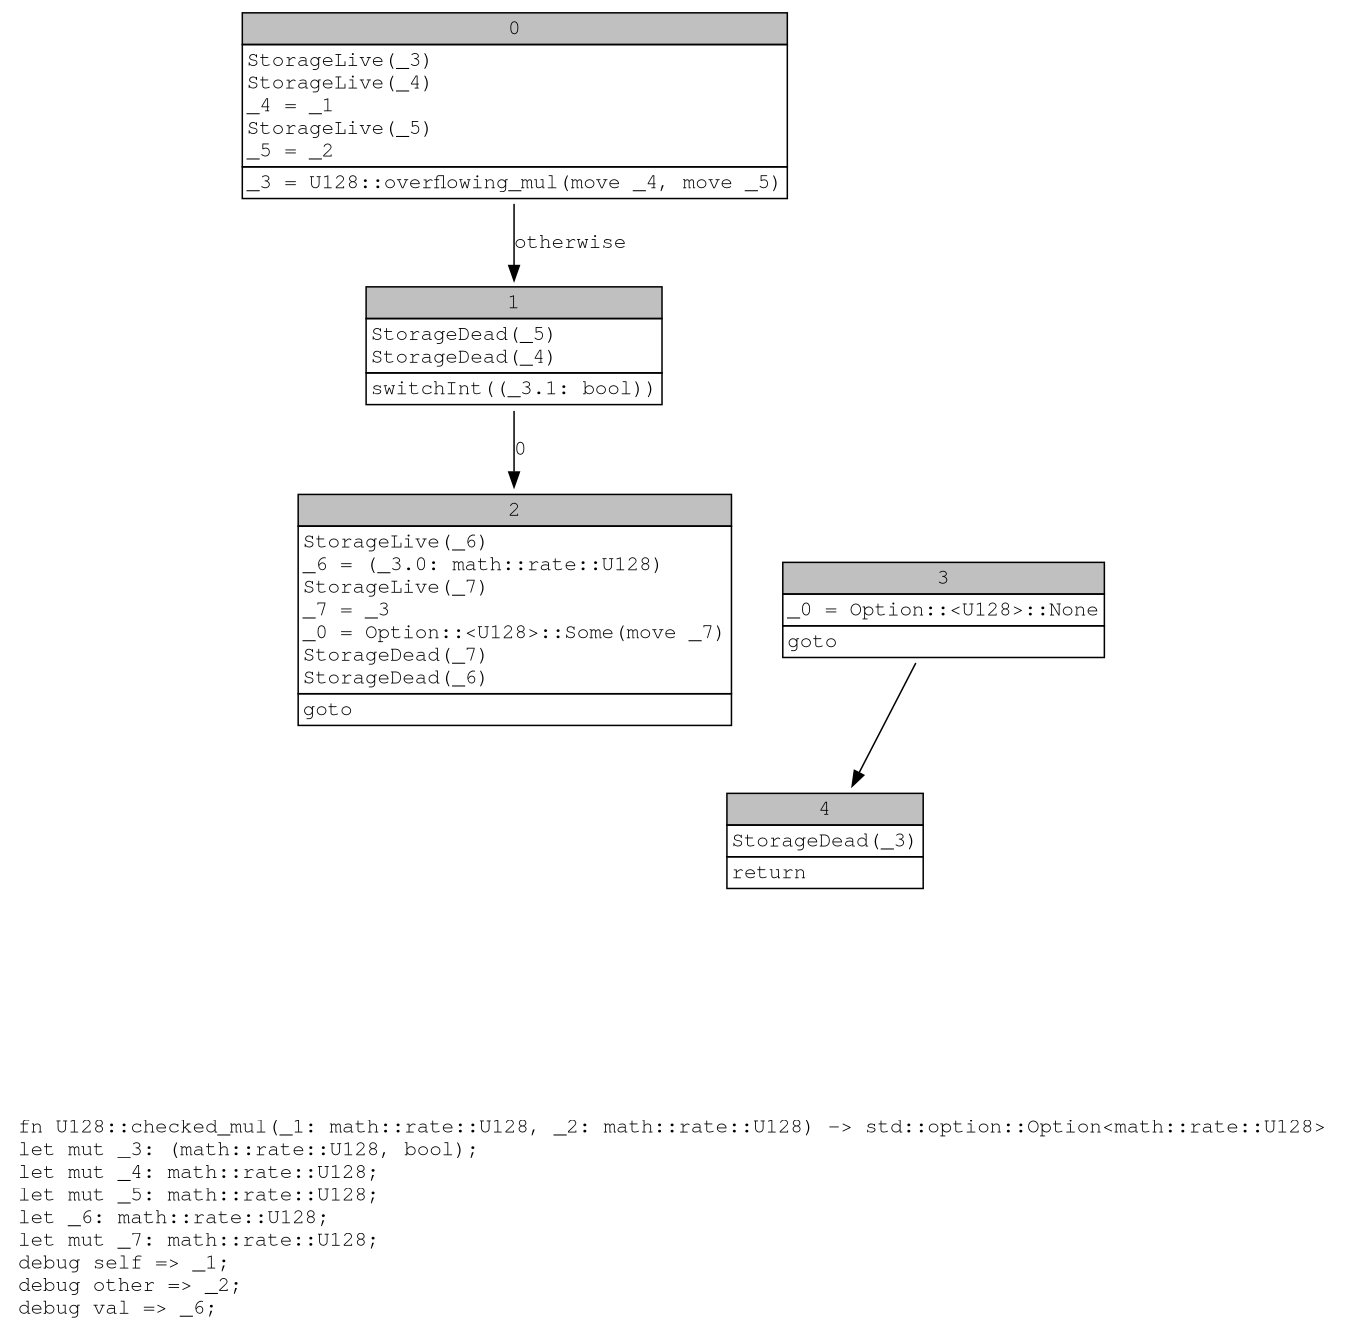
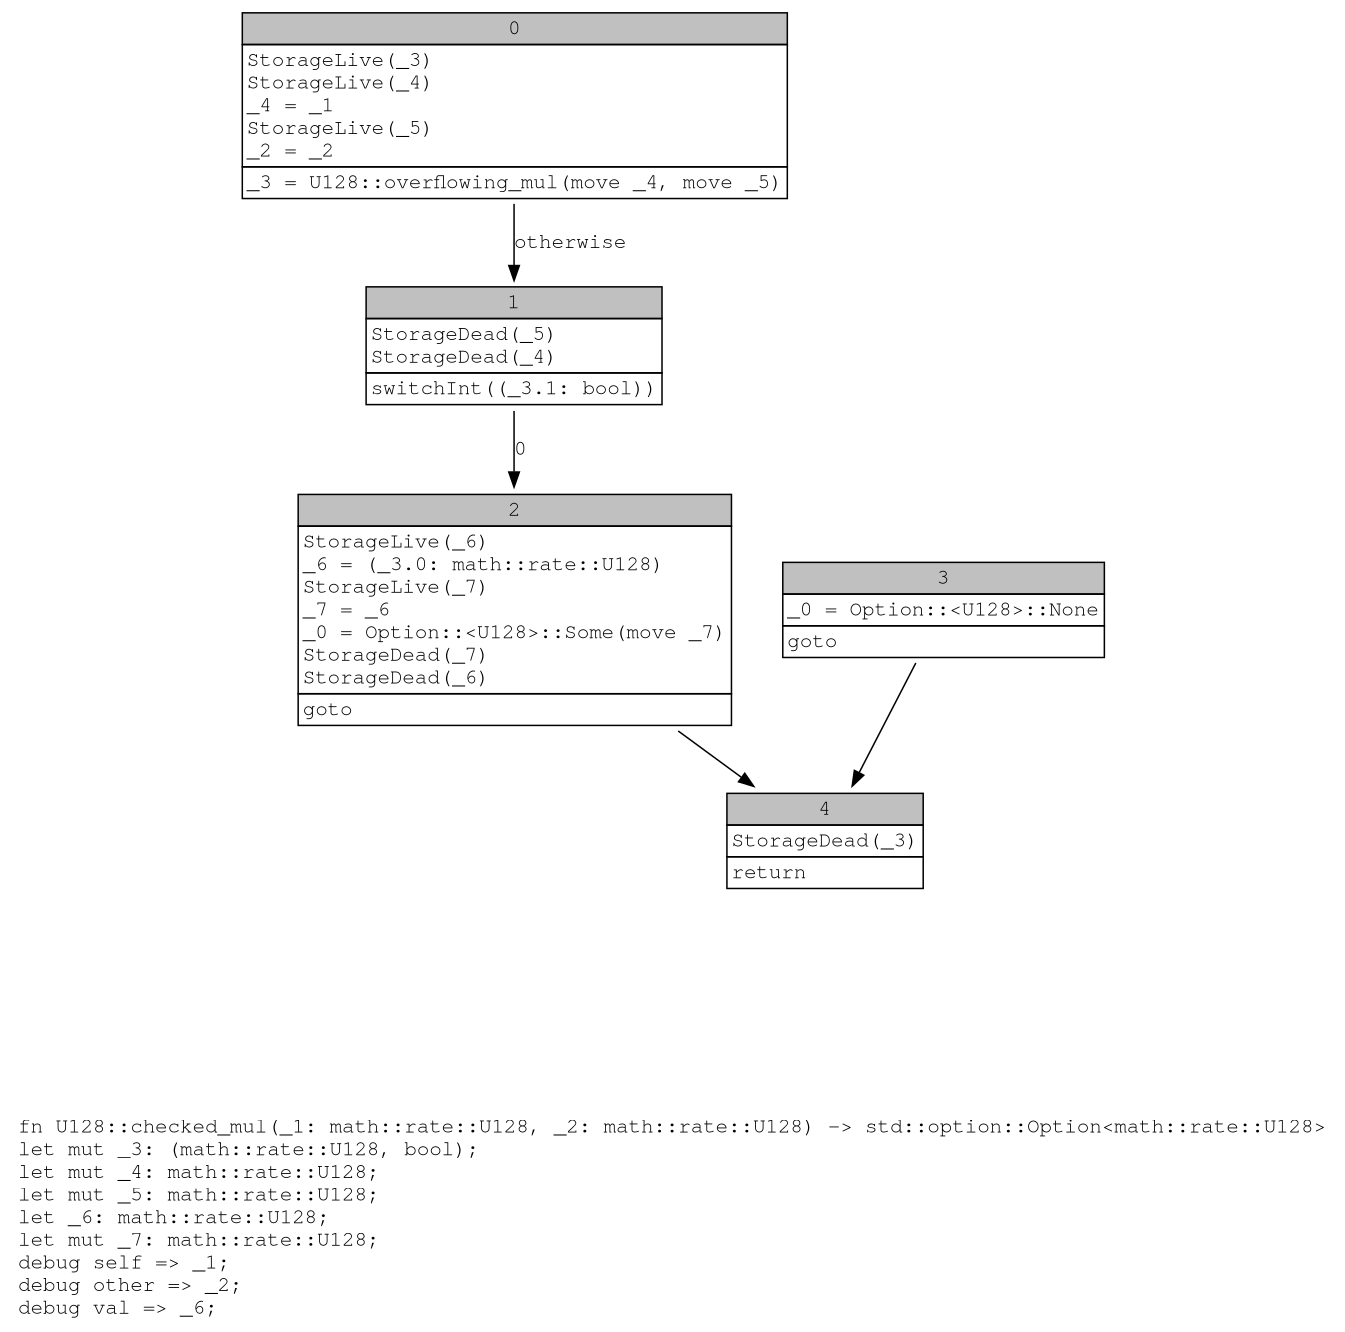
(291, 150) -> (291, 150)
(346, 609) -> (346, 609)
none -> (710, 754)
